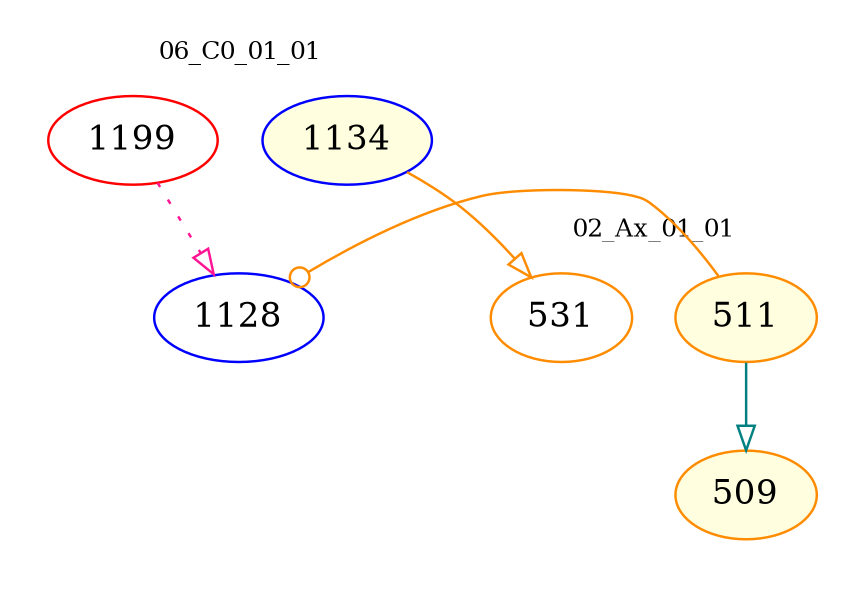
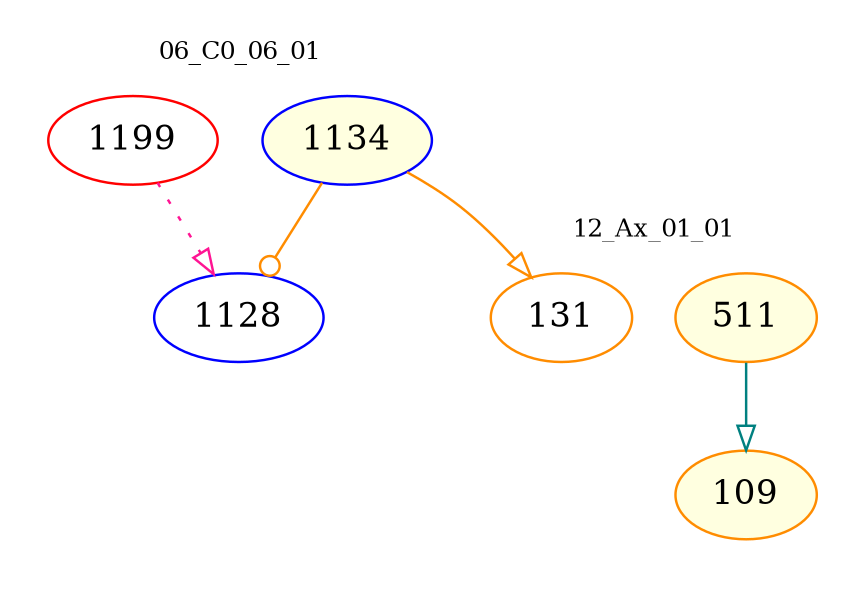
(240, 53) -> (240, 53)
(522, 191) -> (299, 220)
(654, 230) -> (654, 230)
(561, 318) -> (561, 318)
(746, 495) -> (746, 495)
